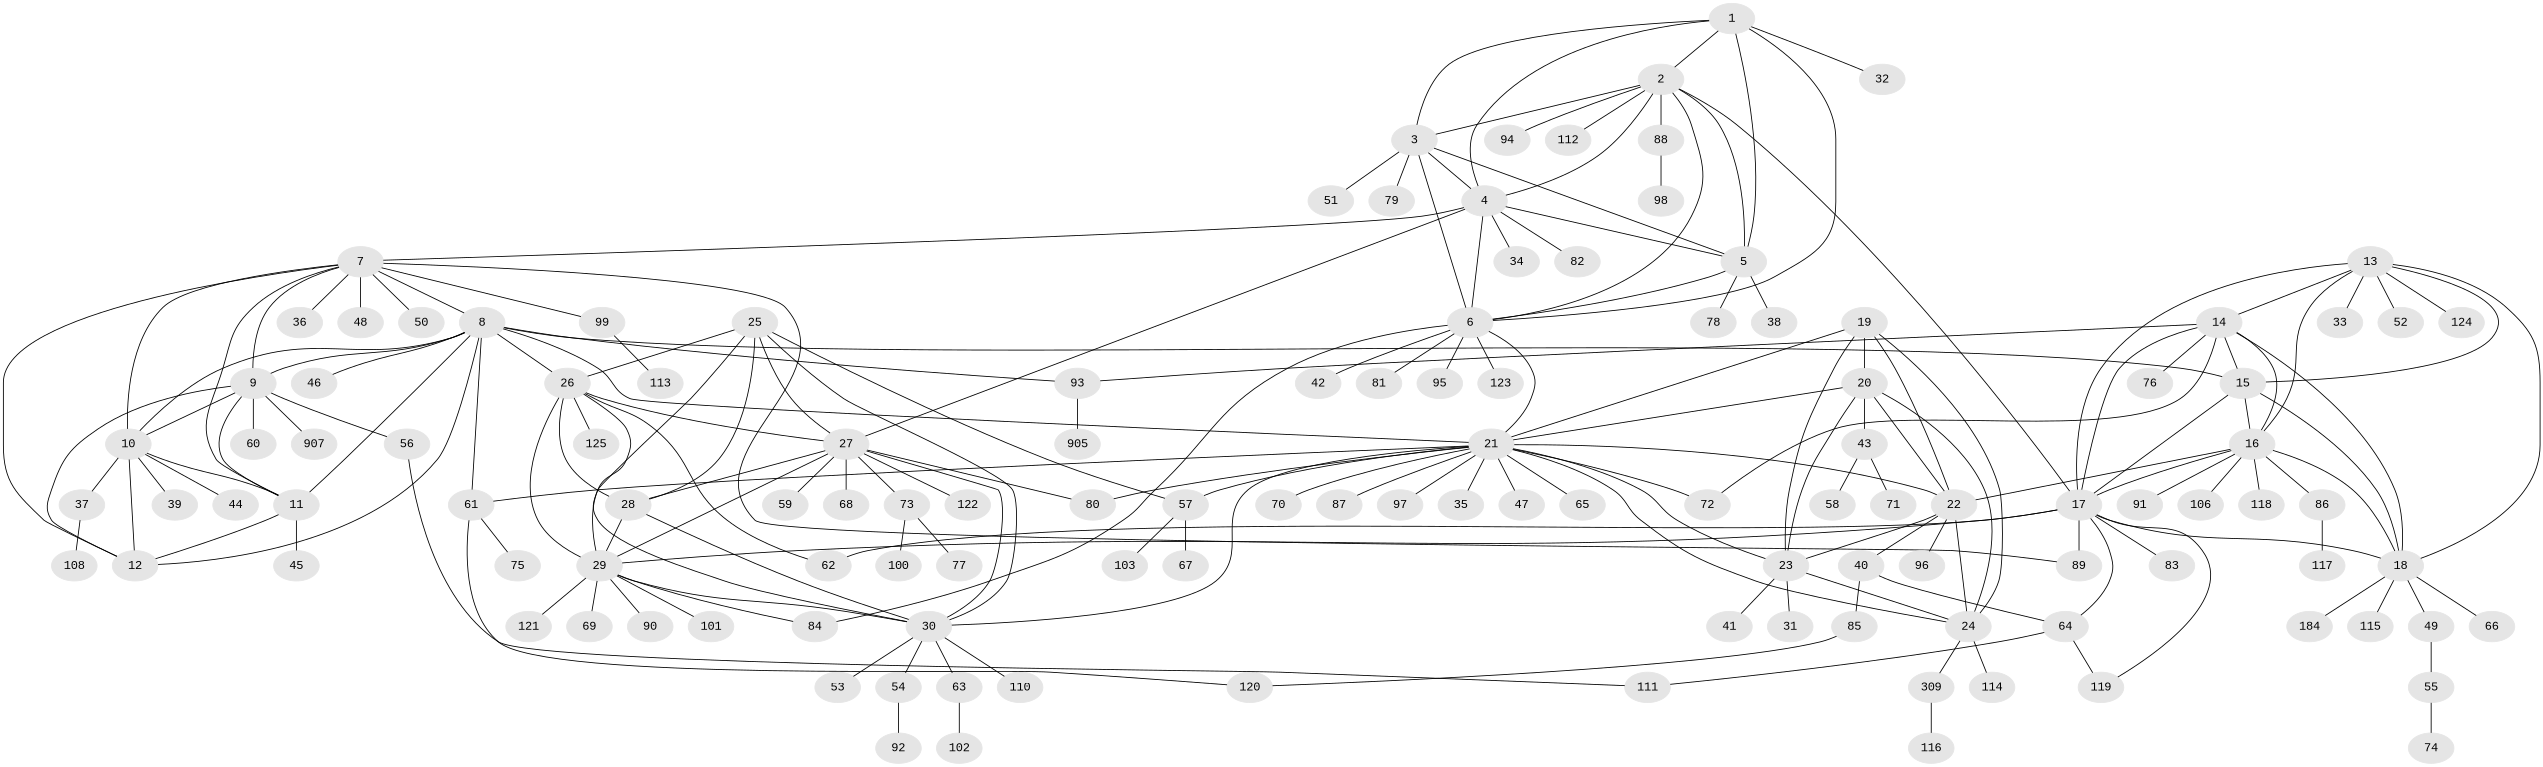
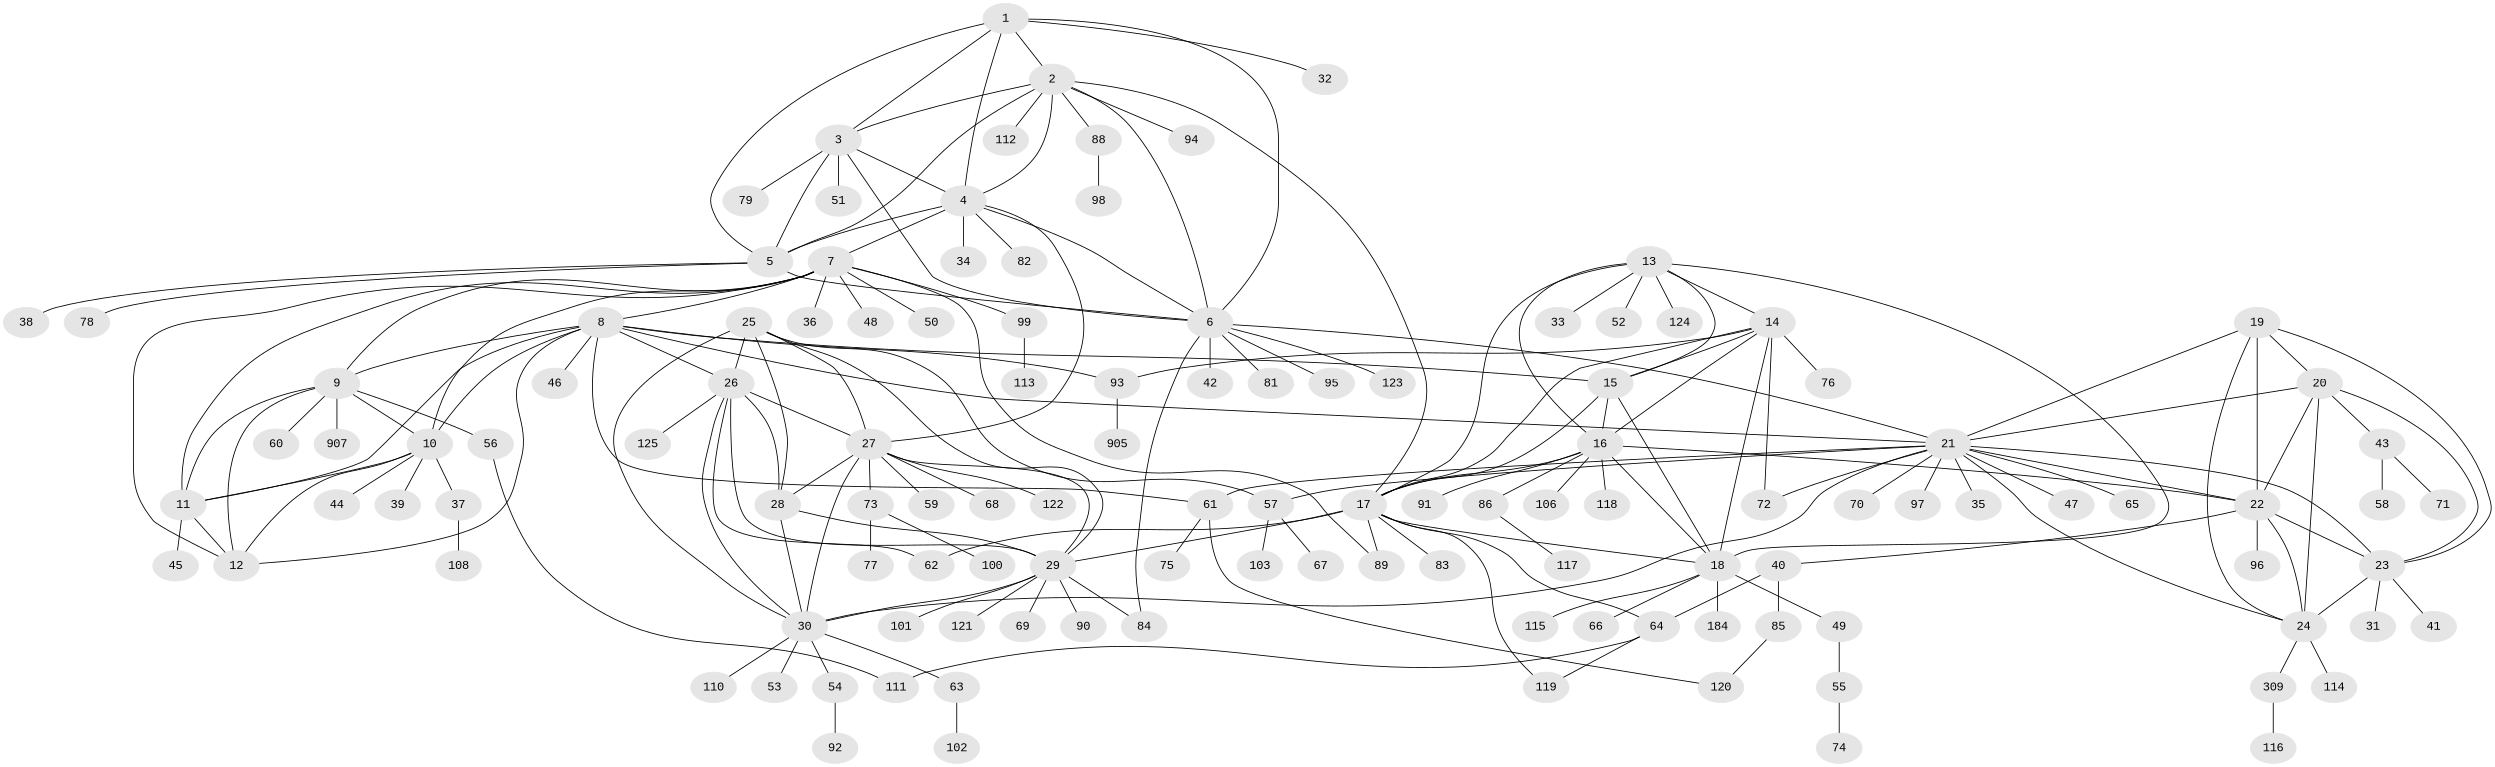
(1093, 505) -> none
(1339, 505) -> none
